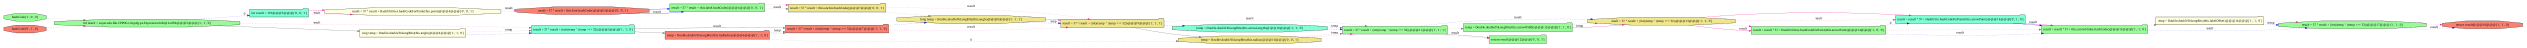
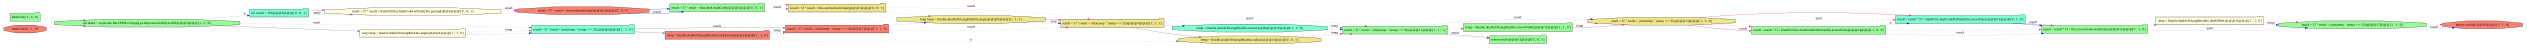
(25, 17) -> (25, 17)
